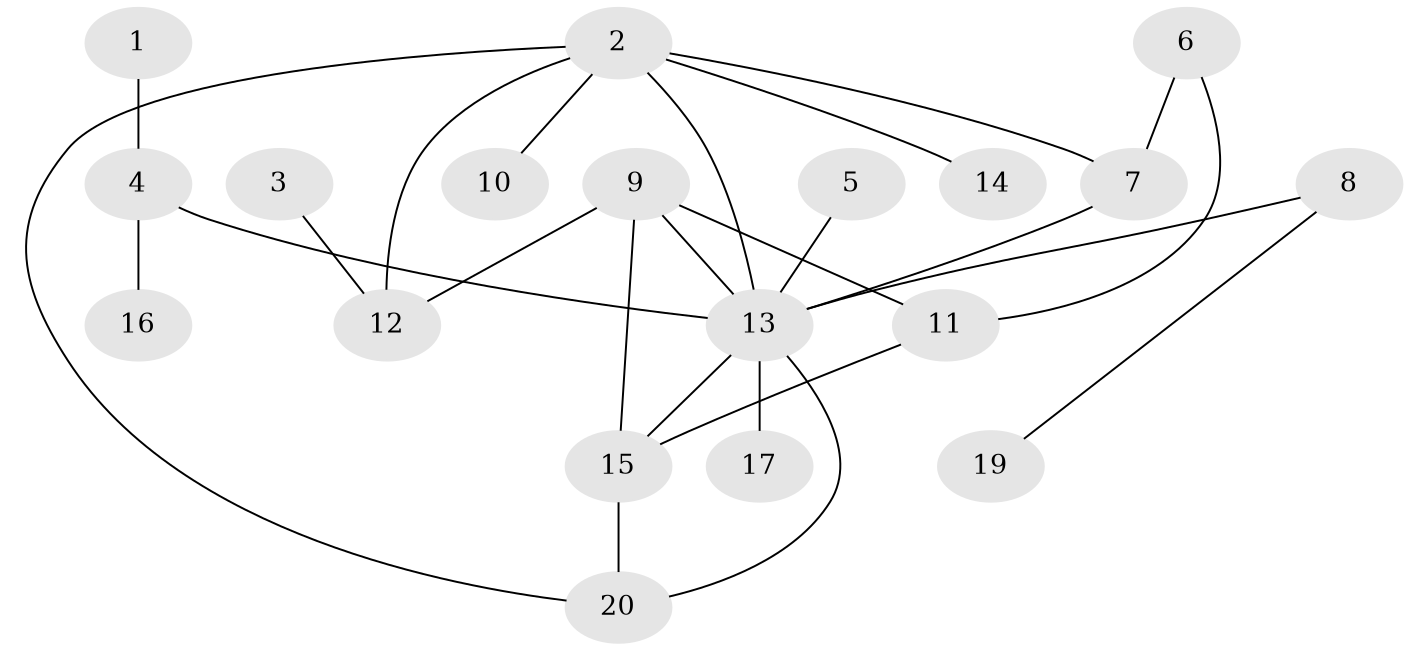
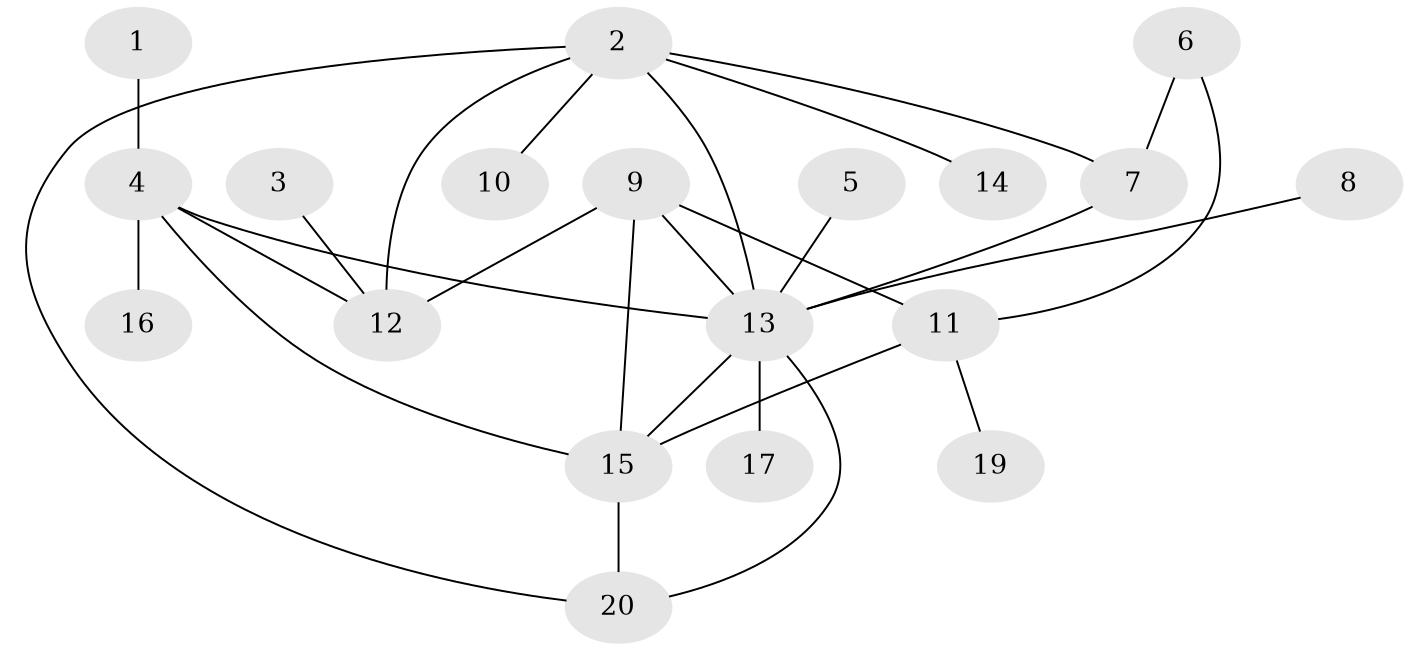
none -> (263, 255)
(1170, 325) -> (968, 396)
none -> (342, 375)
